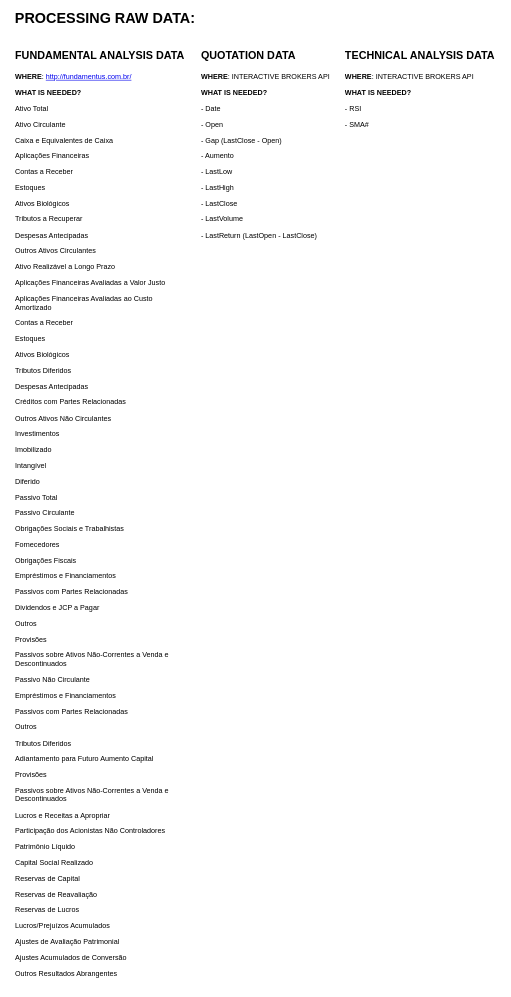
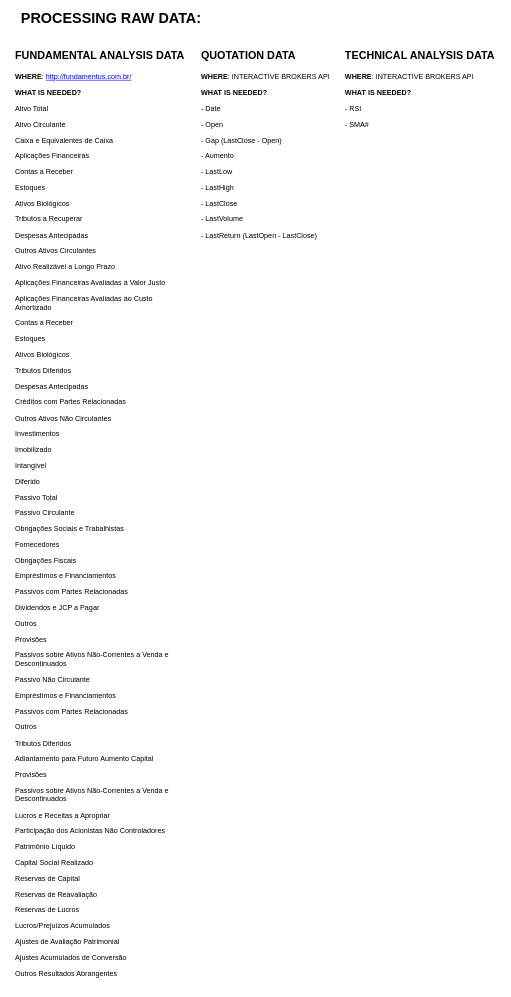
(105, 18) -> (111, 18)
